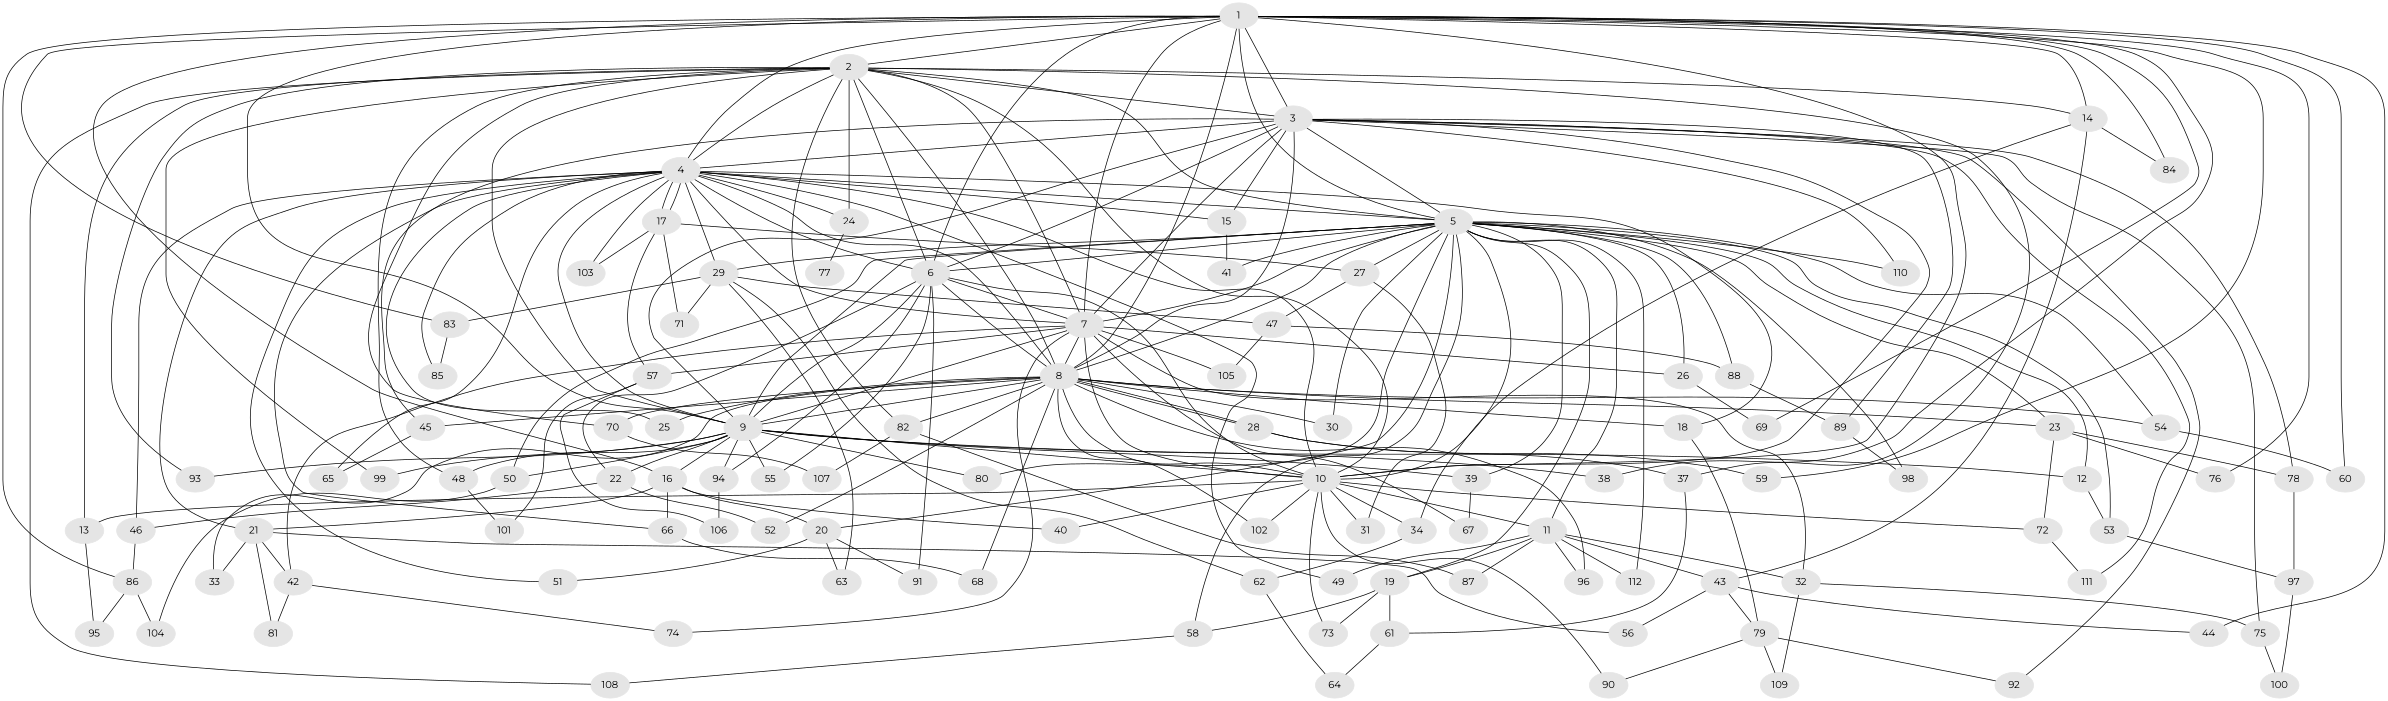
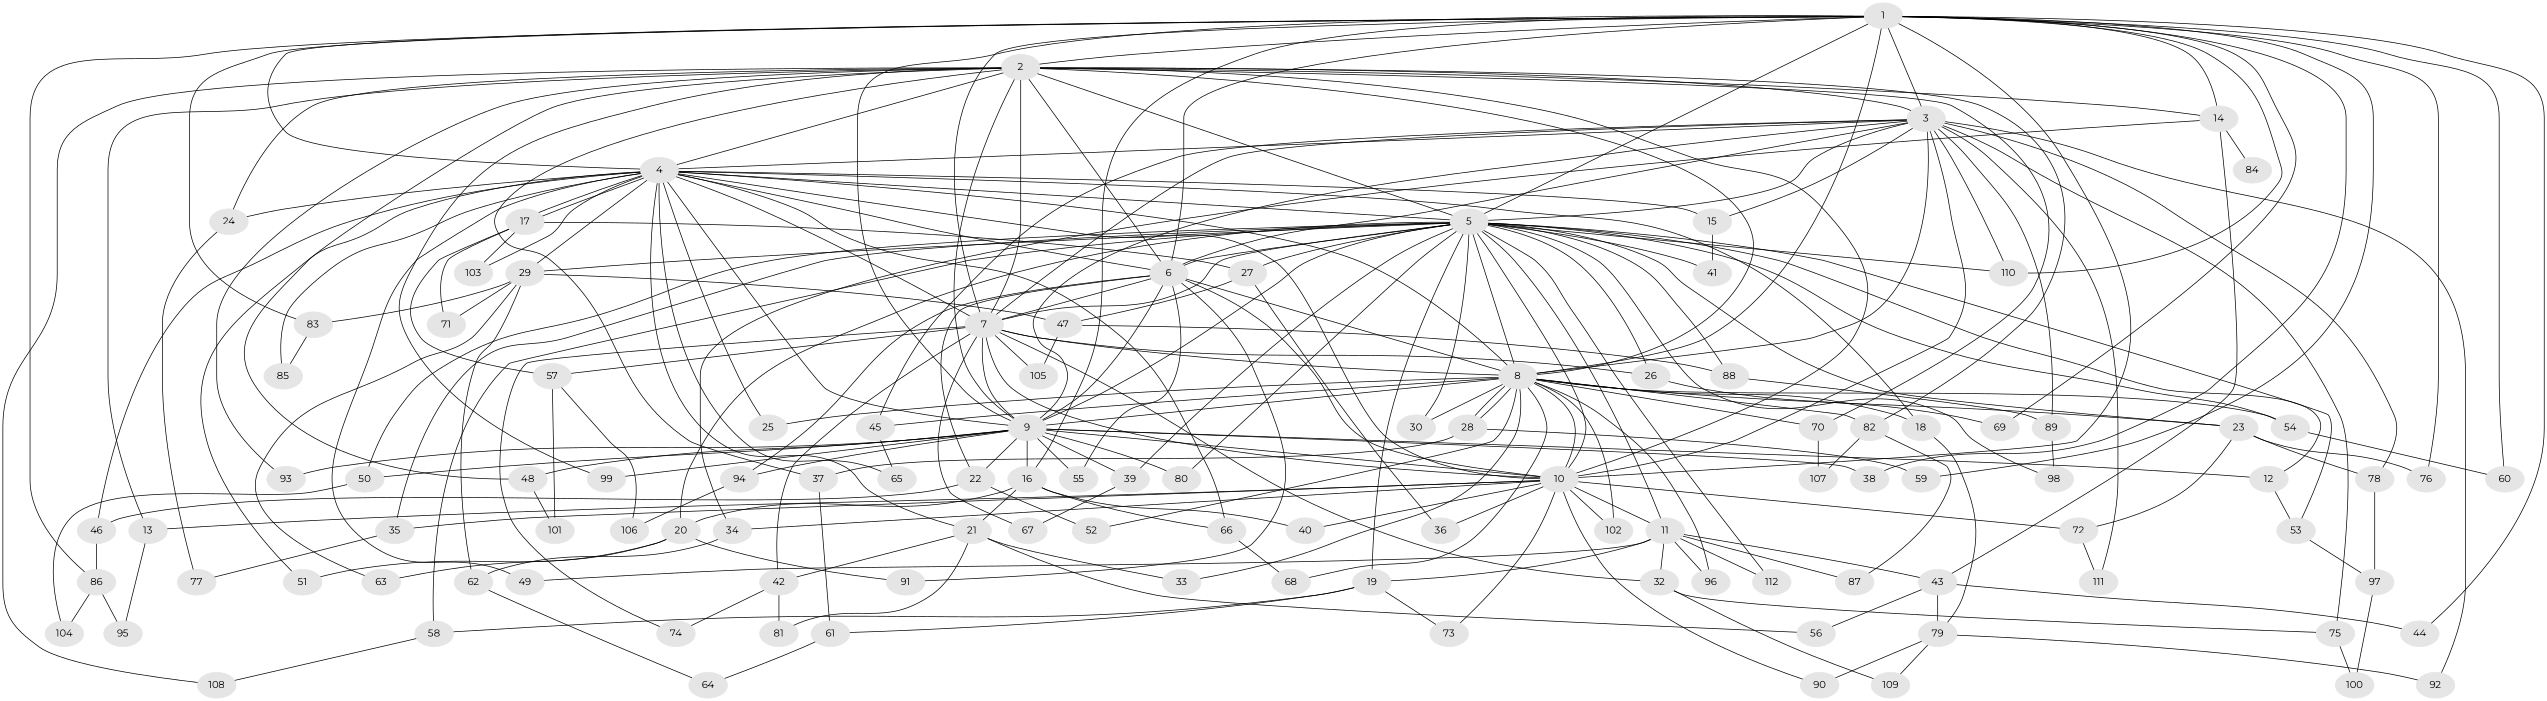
(1738, 23) -> (2253, 94)
none -> (395, 531)
(1366, 531) -> (1441, 531)
